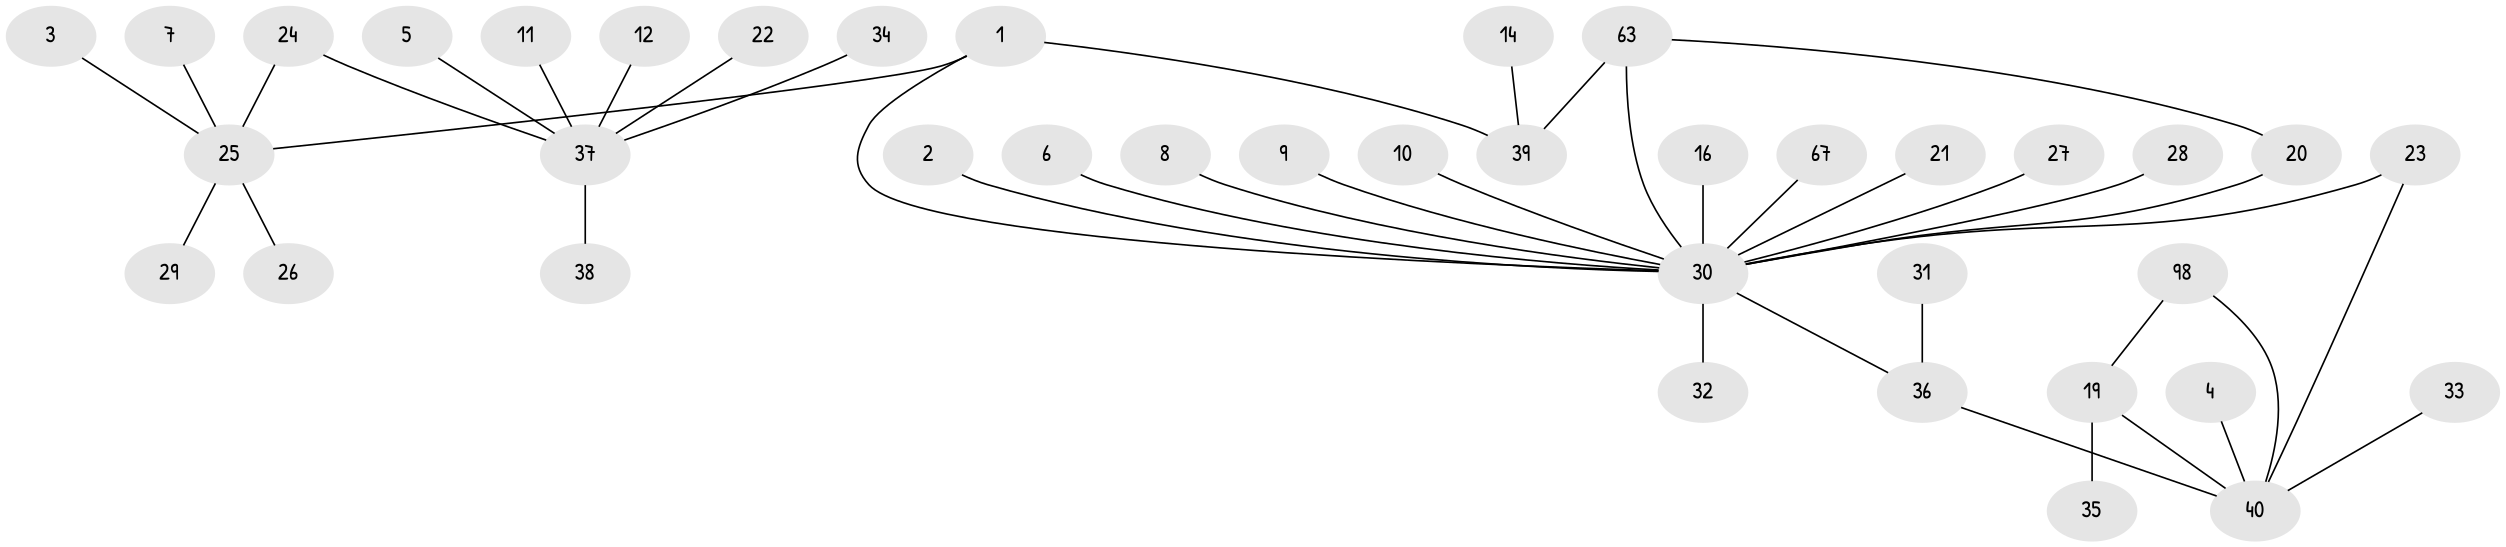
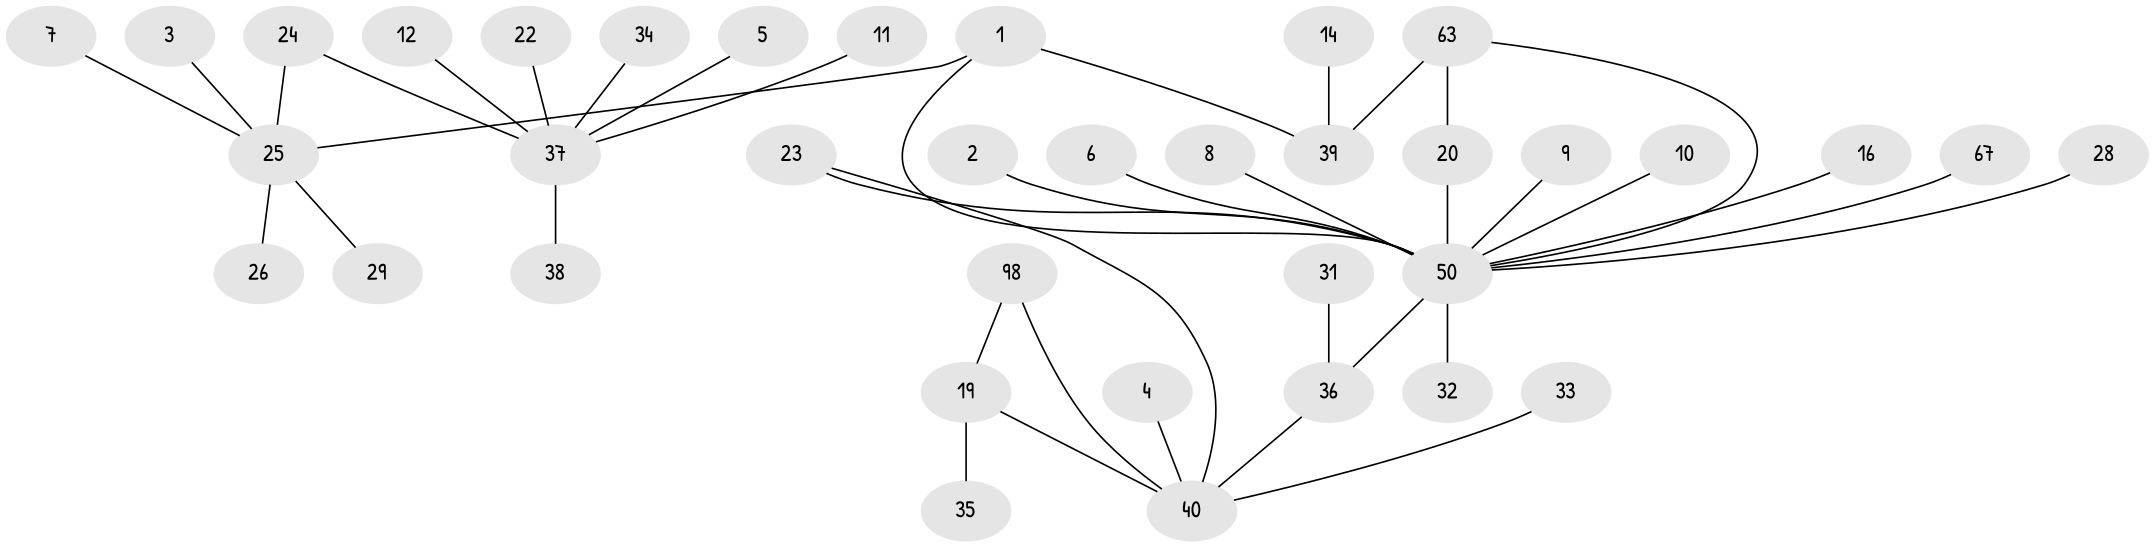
(1940, 155) -> none
(2059, 155) -> none
(1703, 274) -> (1447, 274)
